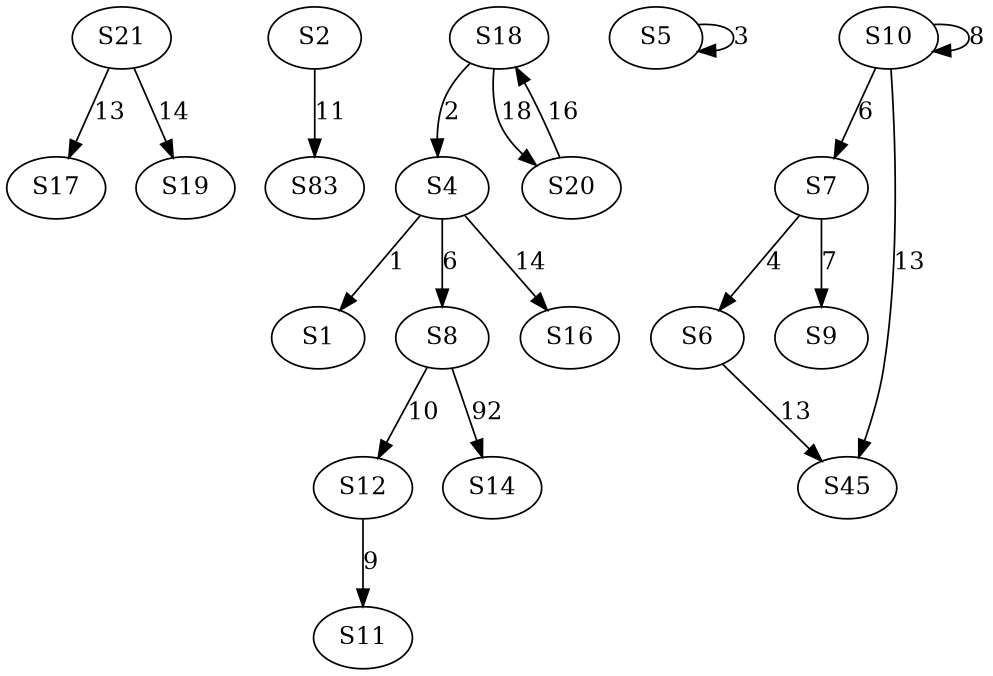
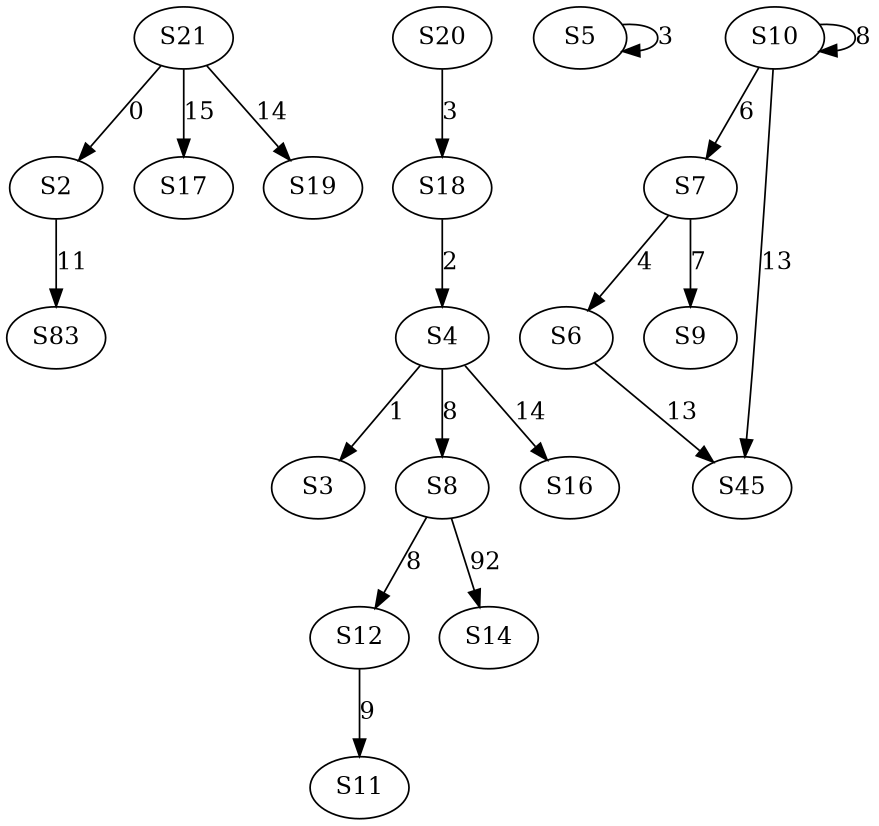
none -> (126, 106)
(110, 113) -> (200, 113)
(564, 113) -> (451, 113)
(497, 116) -> none
(451, 263) -> (451, 413)
(318, 338) -> (318, 488)
(424, 413) -> (415, 563)
